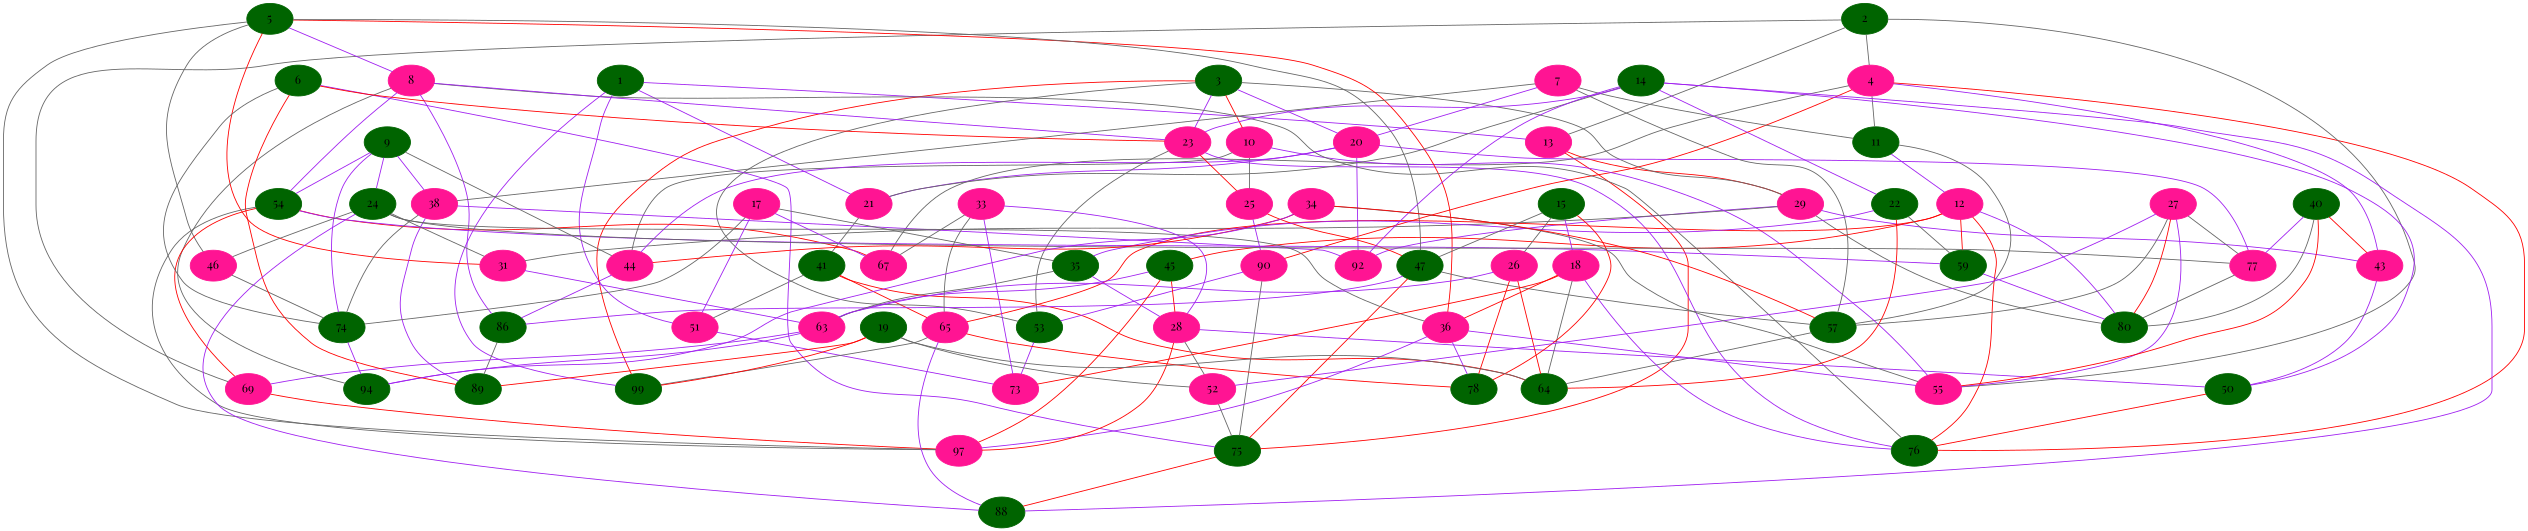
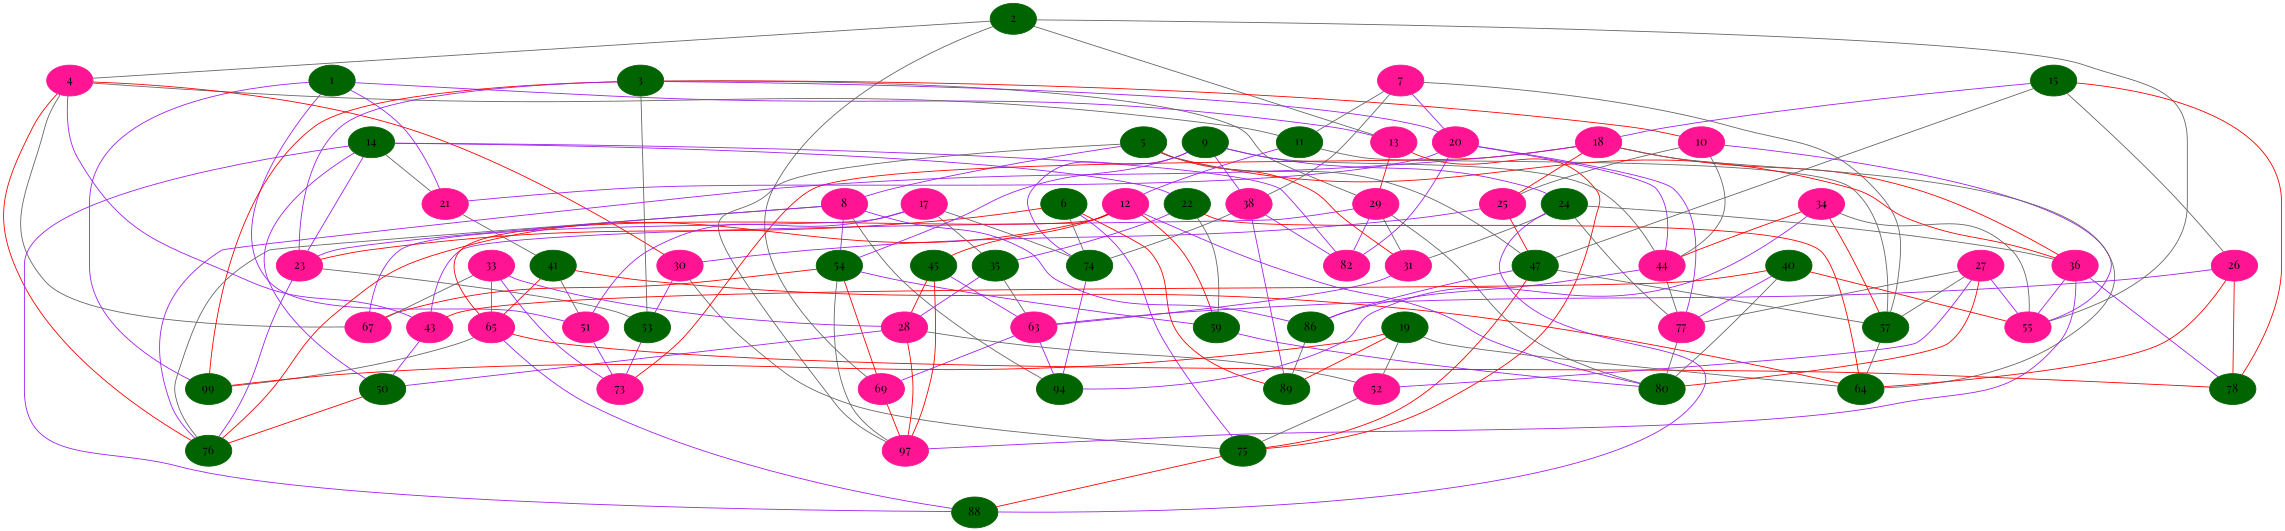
(1226, 180) -> (1540, 180)
(213, 266) -> none
(1264, 266) -> (680, 266)
(1358, 266) -> (1347, 266)
none -> (1674, 303)
